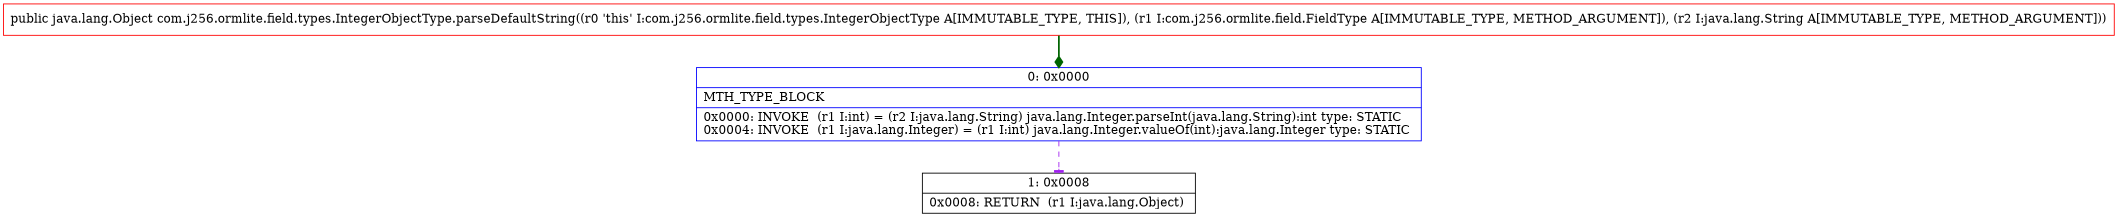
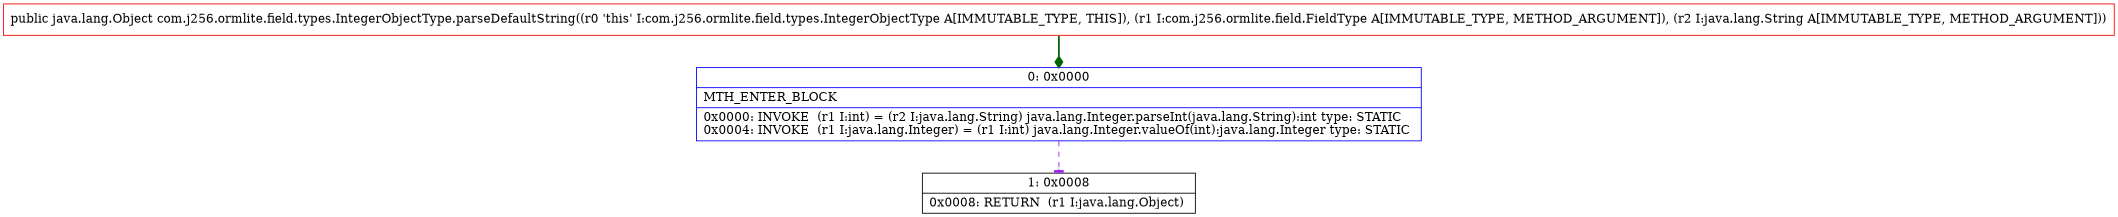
(764, 97) -> (771, 97)
